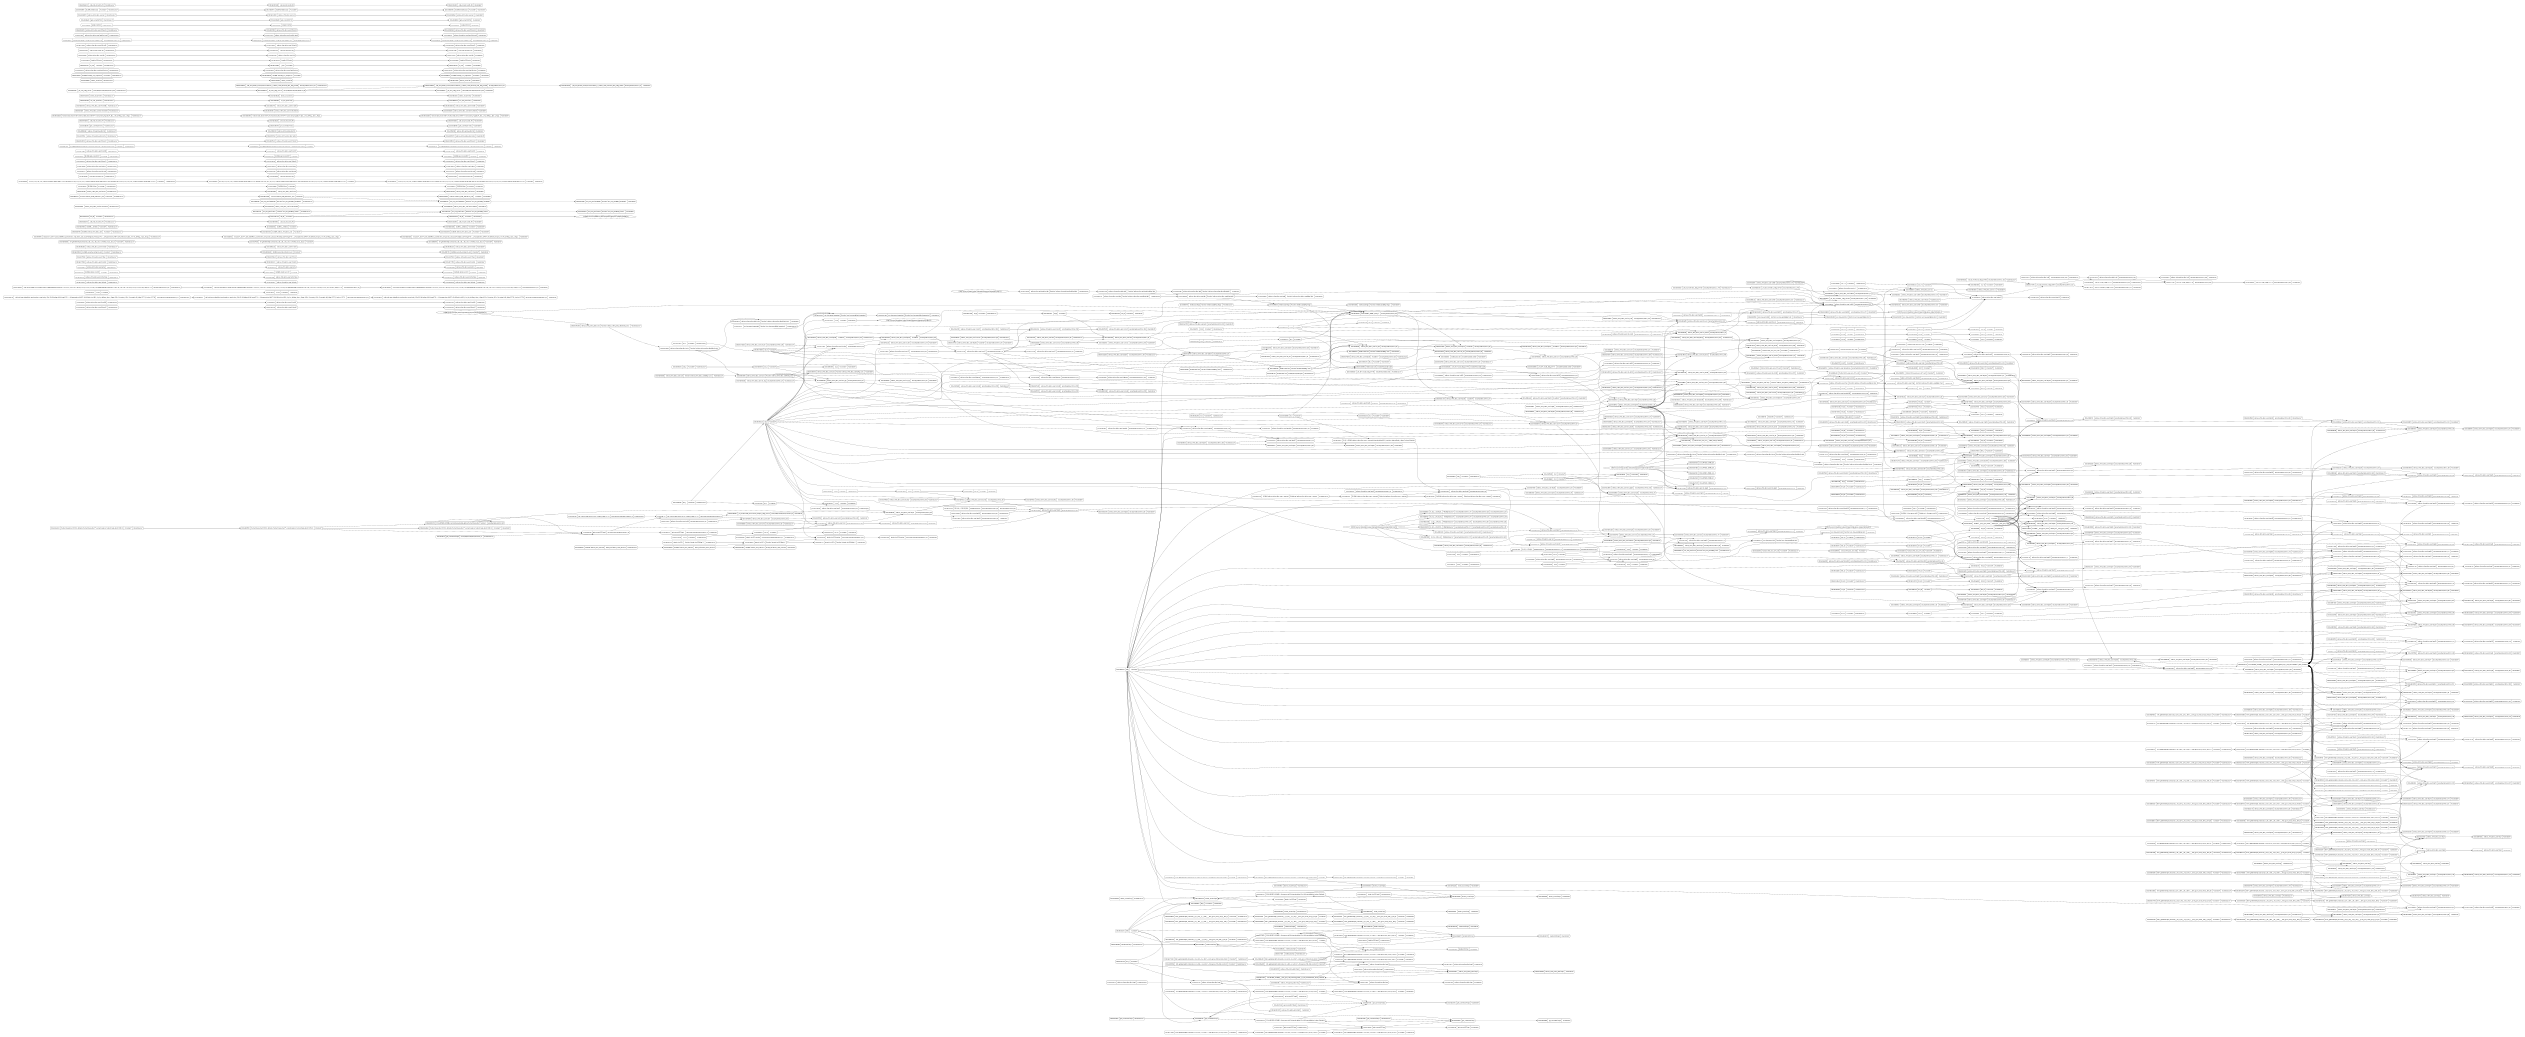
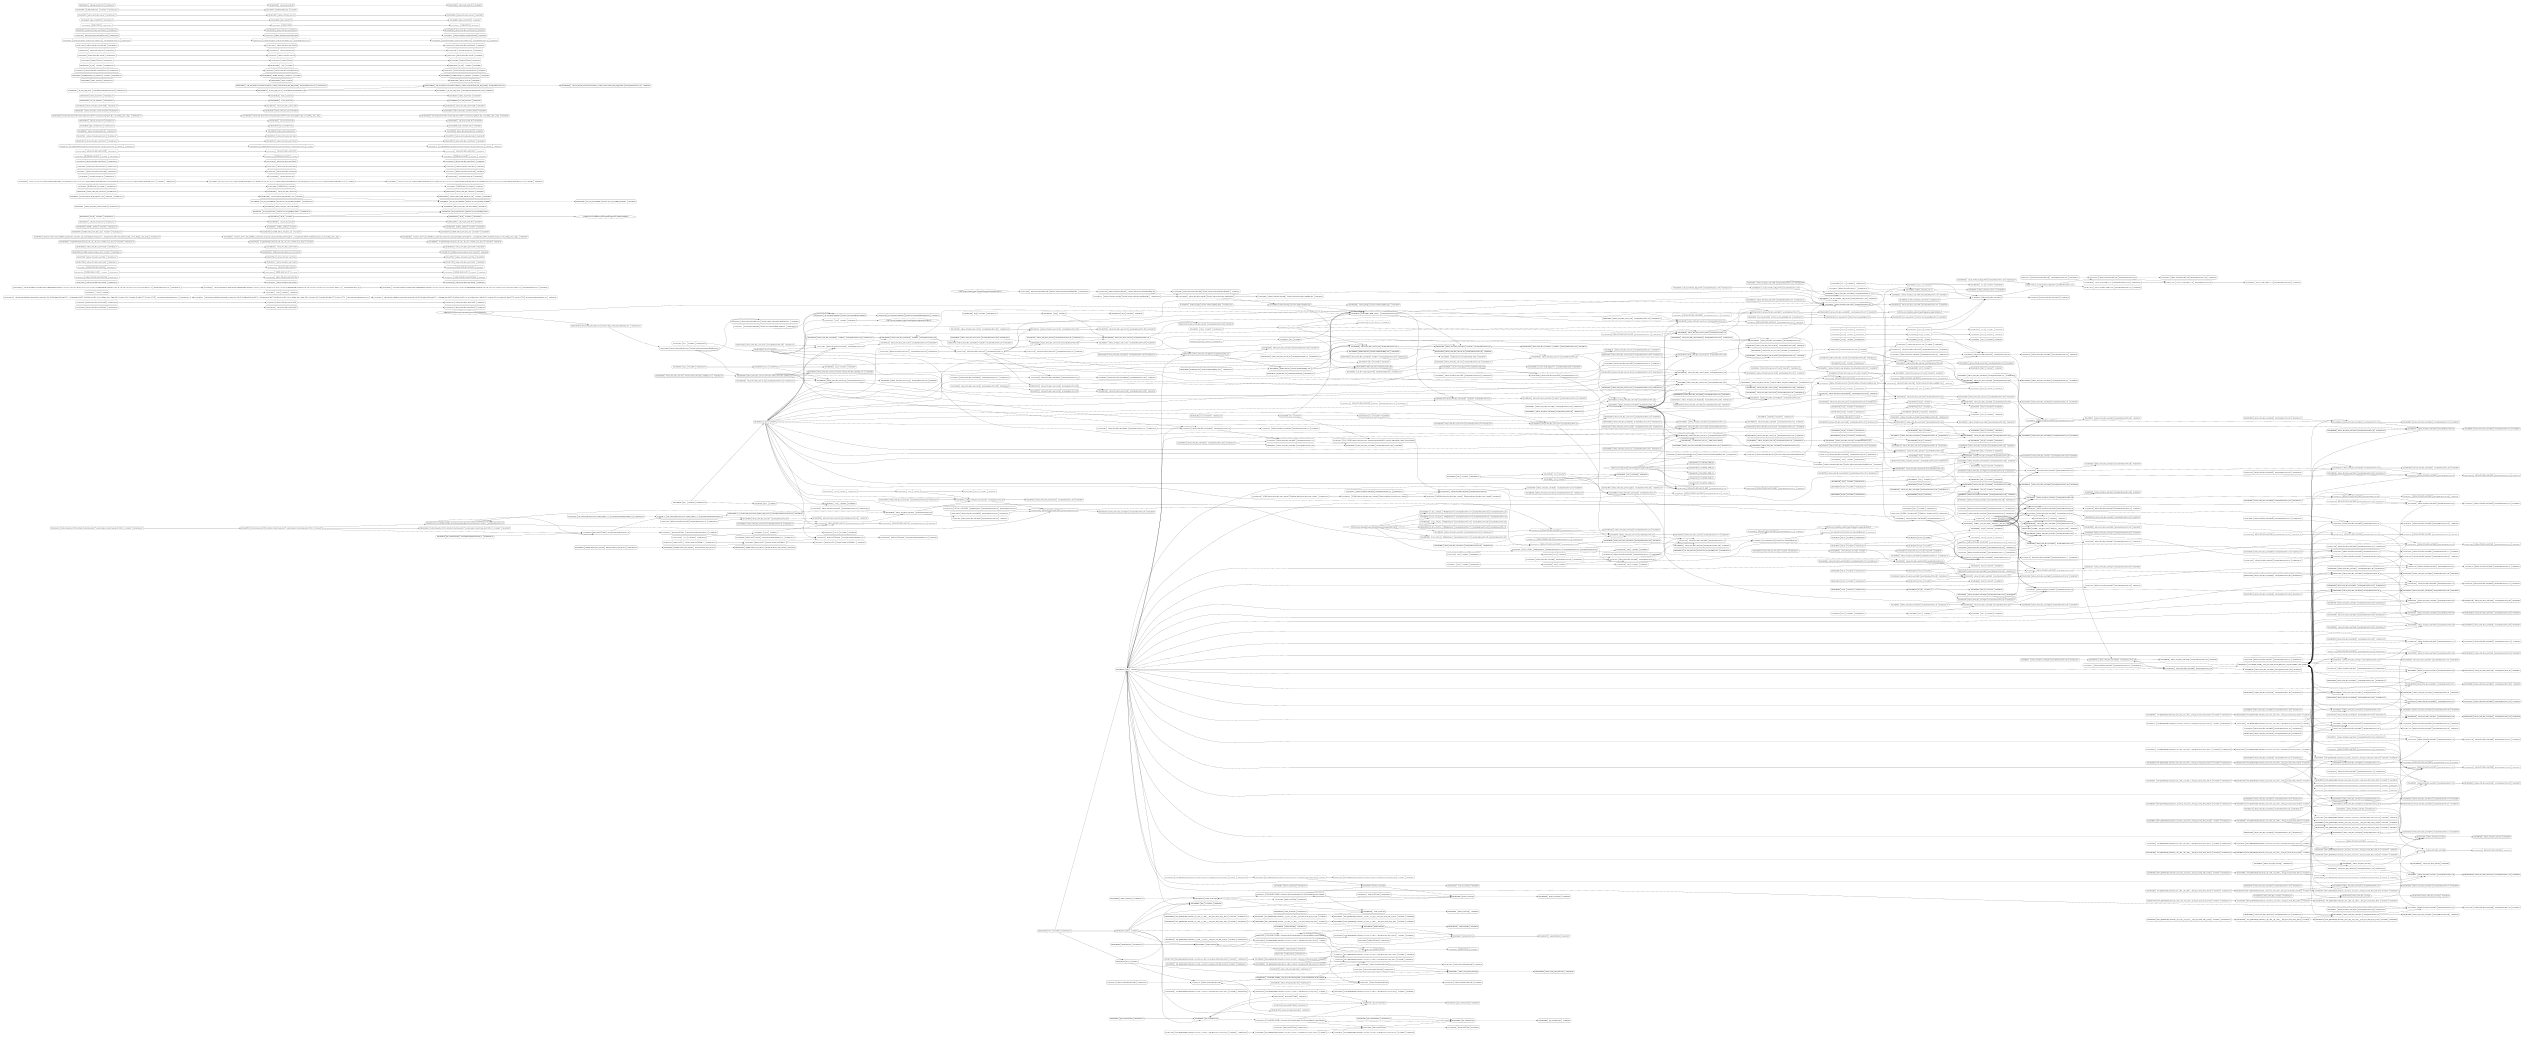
(465, 10) -> none
(606, 212) -> none
(1848, 508) -> none
none -> (1055, 931)
